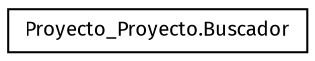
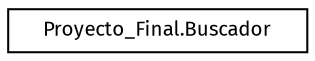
(158, 31) -> (158, 31)
